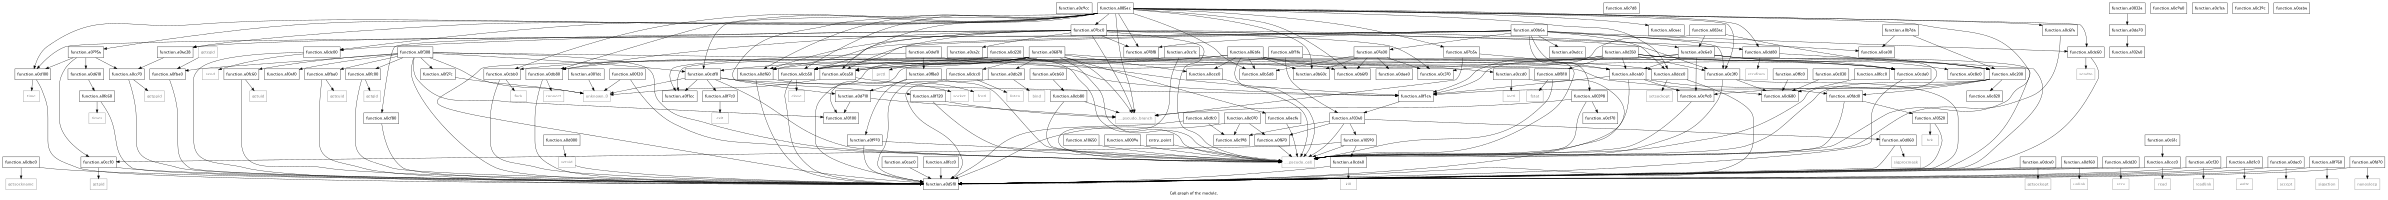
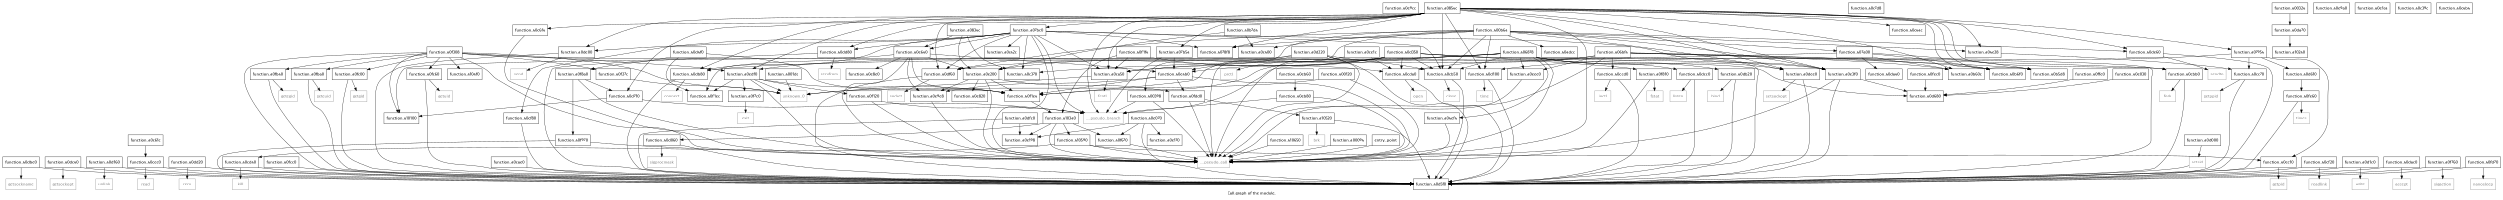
(189, 62) -> (277, 84)
none -> (1418, 96)
(1594, 106) -> (1155, 128)
